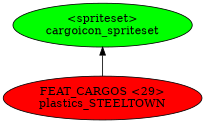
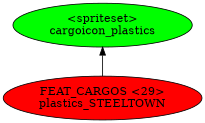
(103, 25) -> (103, 25)
